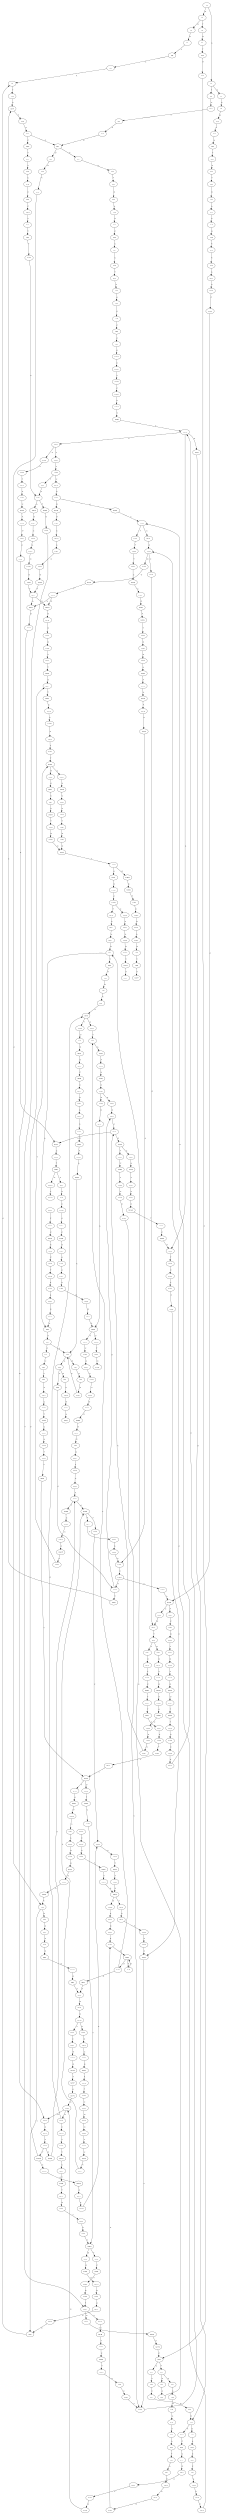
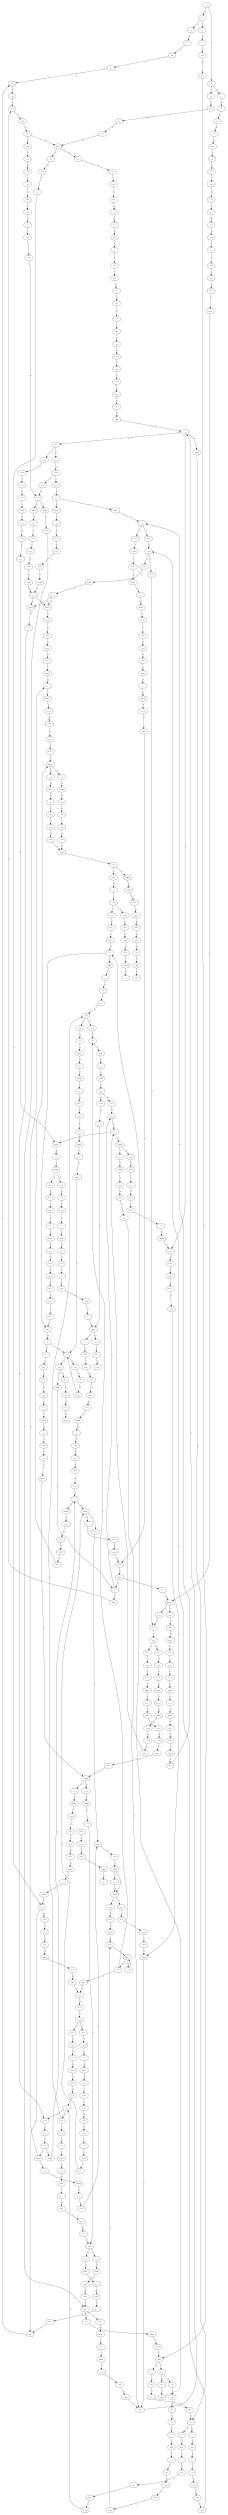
none -> (50, 1203)
(109, 1888) -> (121, 1881)
